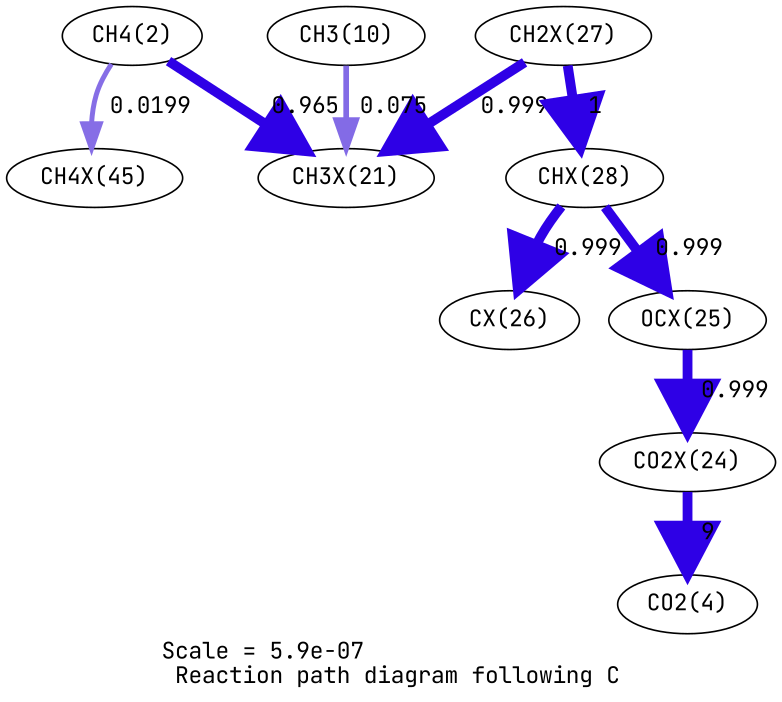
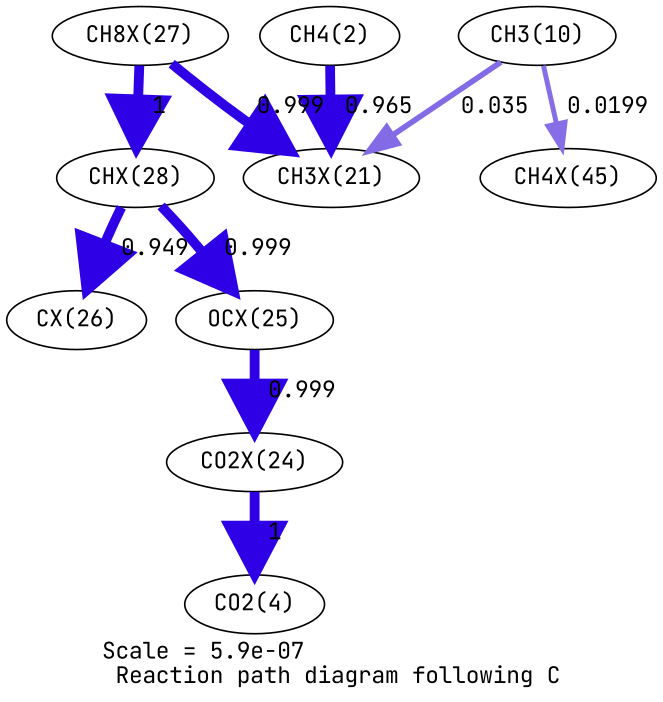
(563, 36) -> (140, 36)
(97, 92) -> (550, 95)
(387, 107) -> (488, 107)
(581, 249) -> (148, 249)
(701, 533) -> (269, 533)
